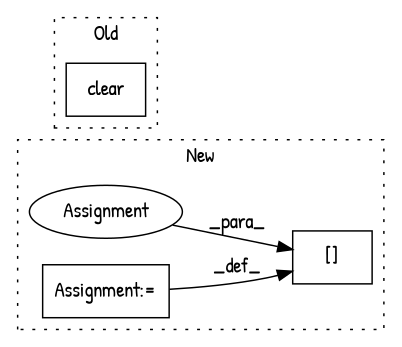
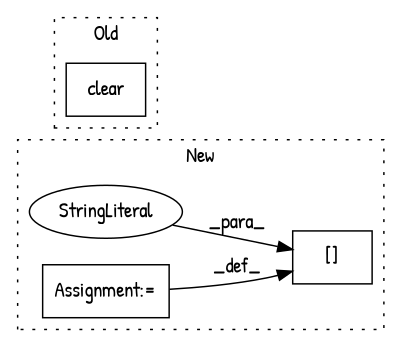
(106, 212) -> (106, 212)
